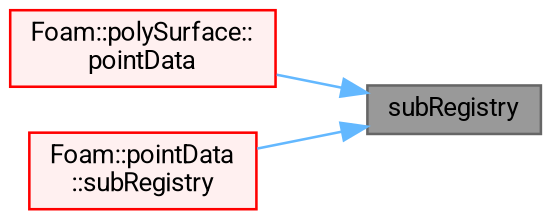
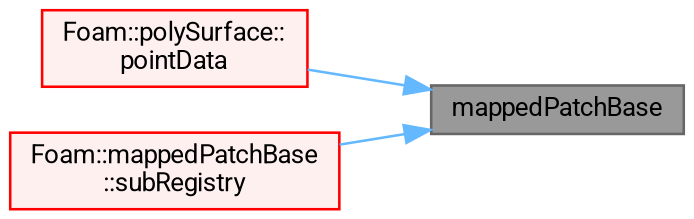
(454, 110) -> (557, 110)
(143, 171) -> (175, 171)
